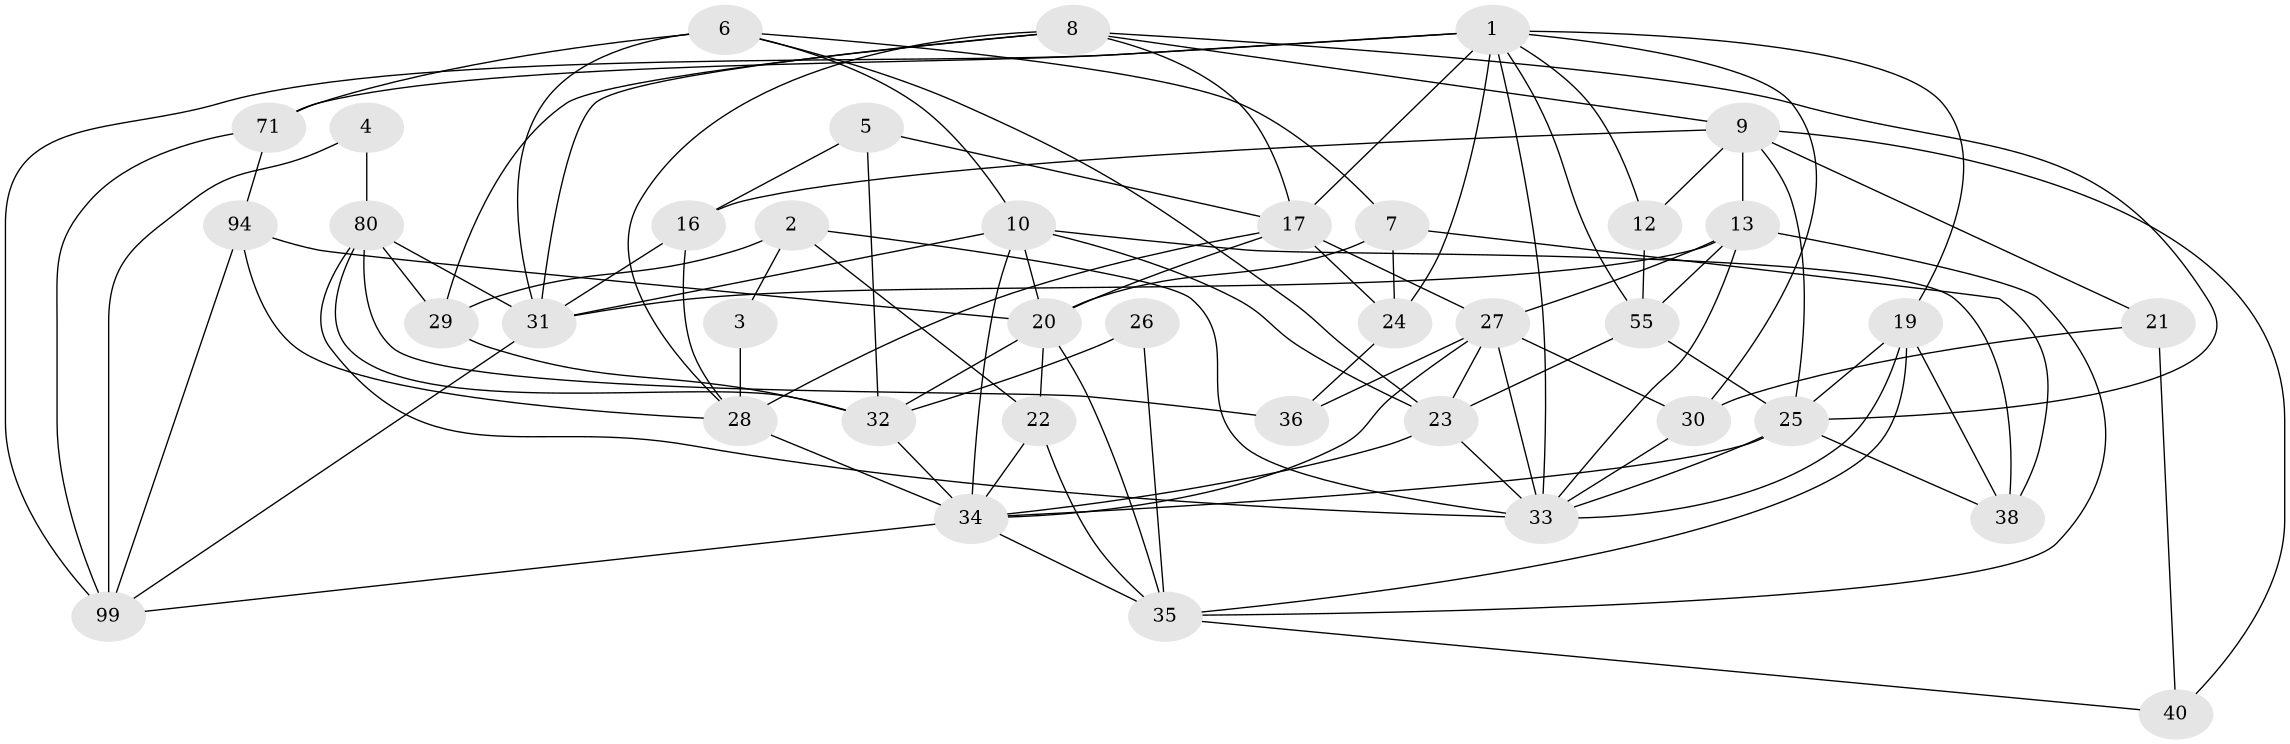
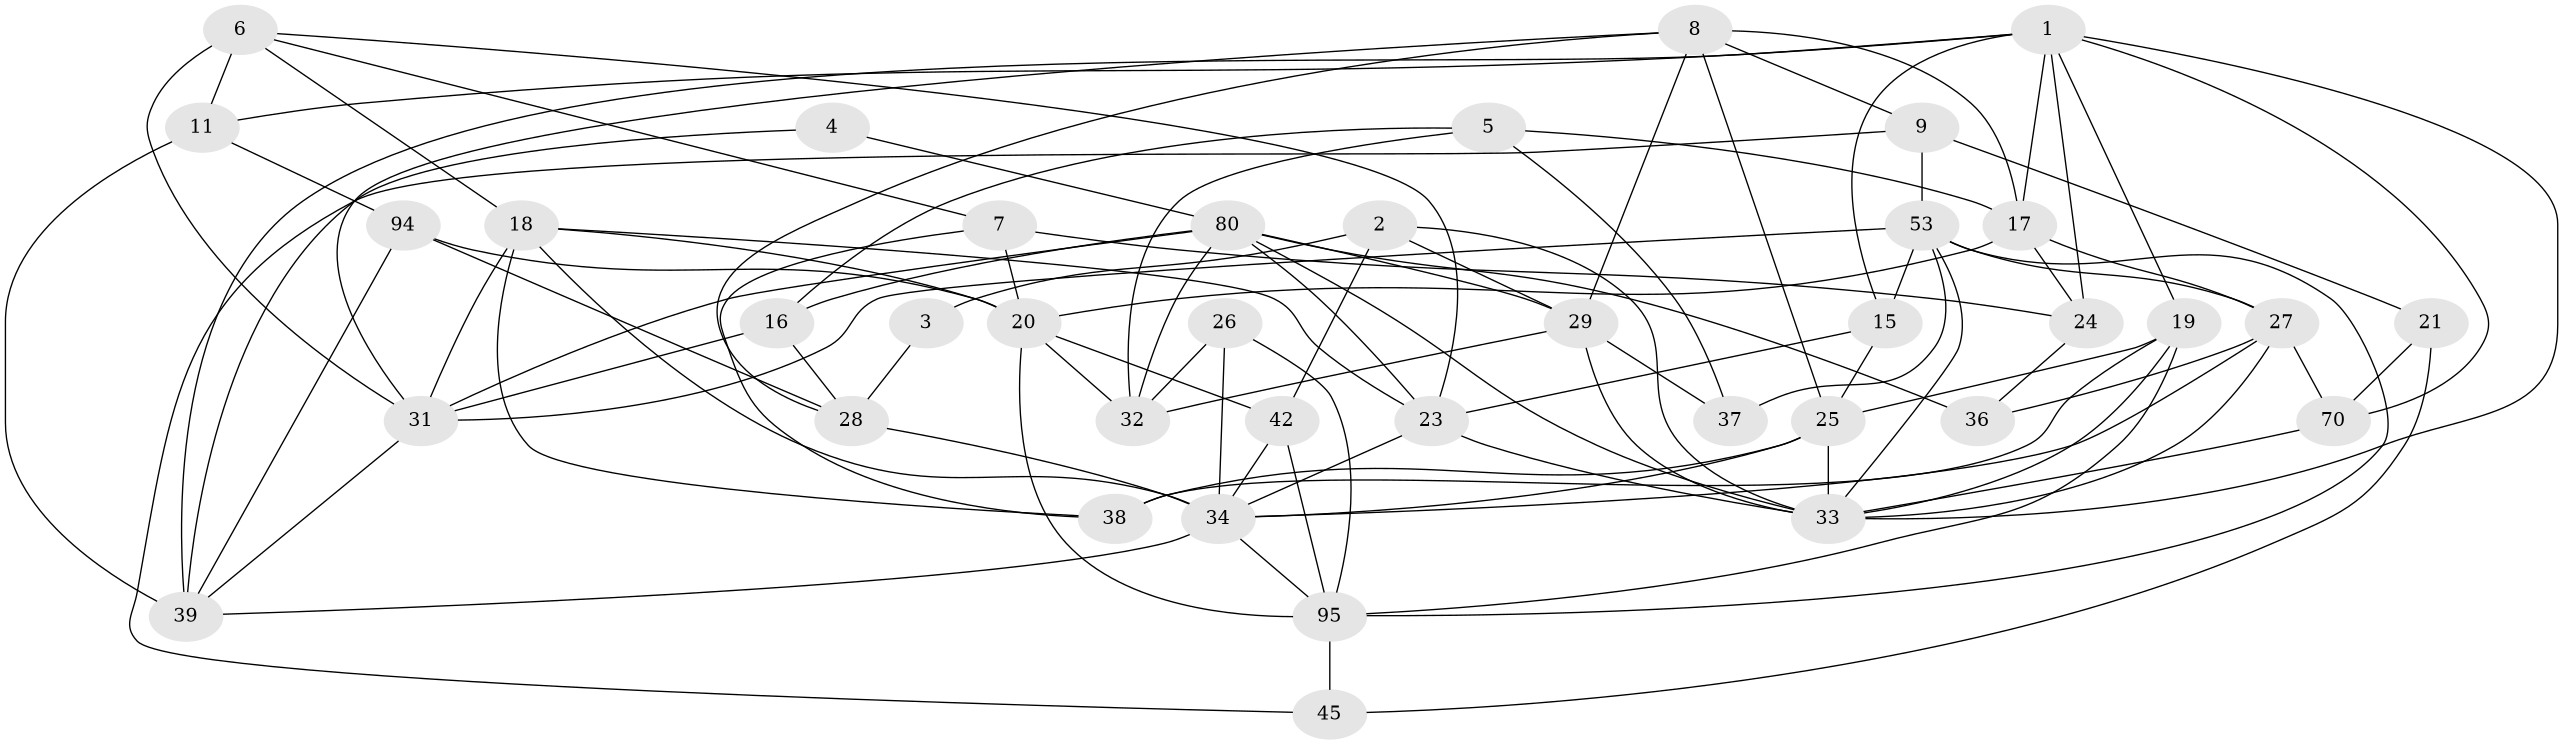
(269, 128) -> (202, 128)
(1210, 152) -> (997, 260)
(1019, 225) -> (522, 225)
(1645, 225) -> none
(1743, 225) -> (1922, 225)
(1804, 288) -> none
(981, 304) -> none
(1642, 323) -> (1885, 323)
(1467, 372) -> (1342, 321)
(1039, 421) -> (1282, 421)
(1694, 421) -> (2334, 421)
none -> (1731, 421)
none -> (1649, 456)
(925, 470) -> (1222, 421)
(109, 617) -> (186, 617)
(1165, 617) -> (1330, 617)
(2176, 714) -> (1330, 714)
